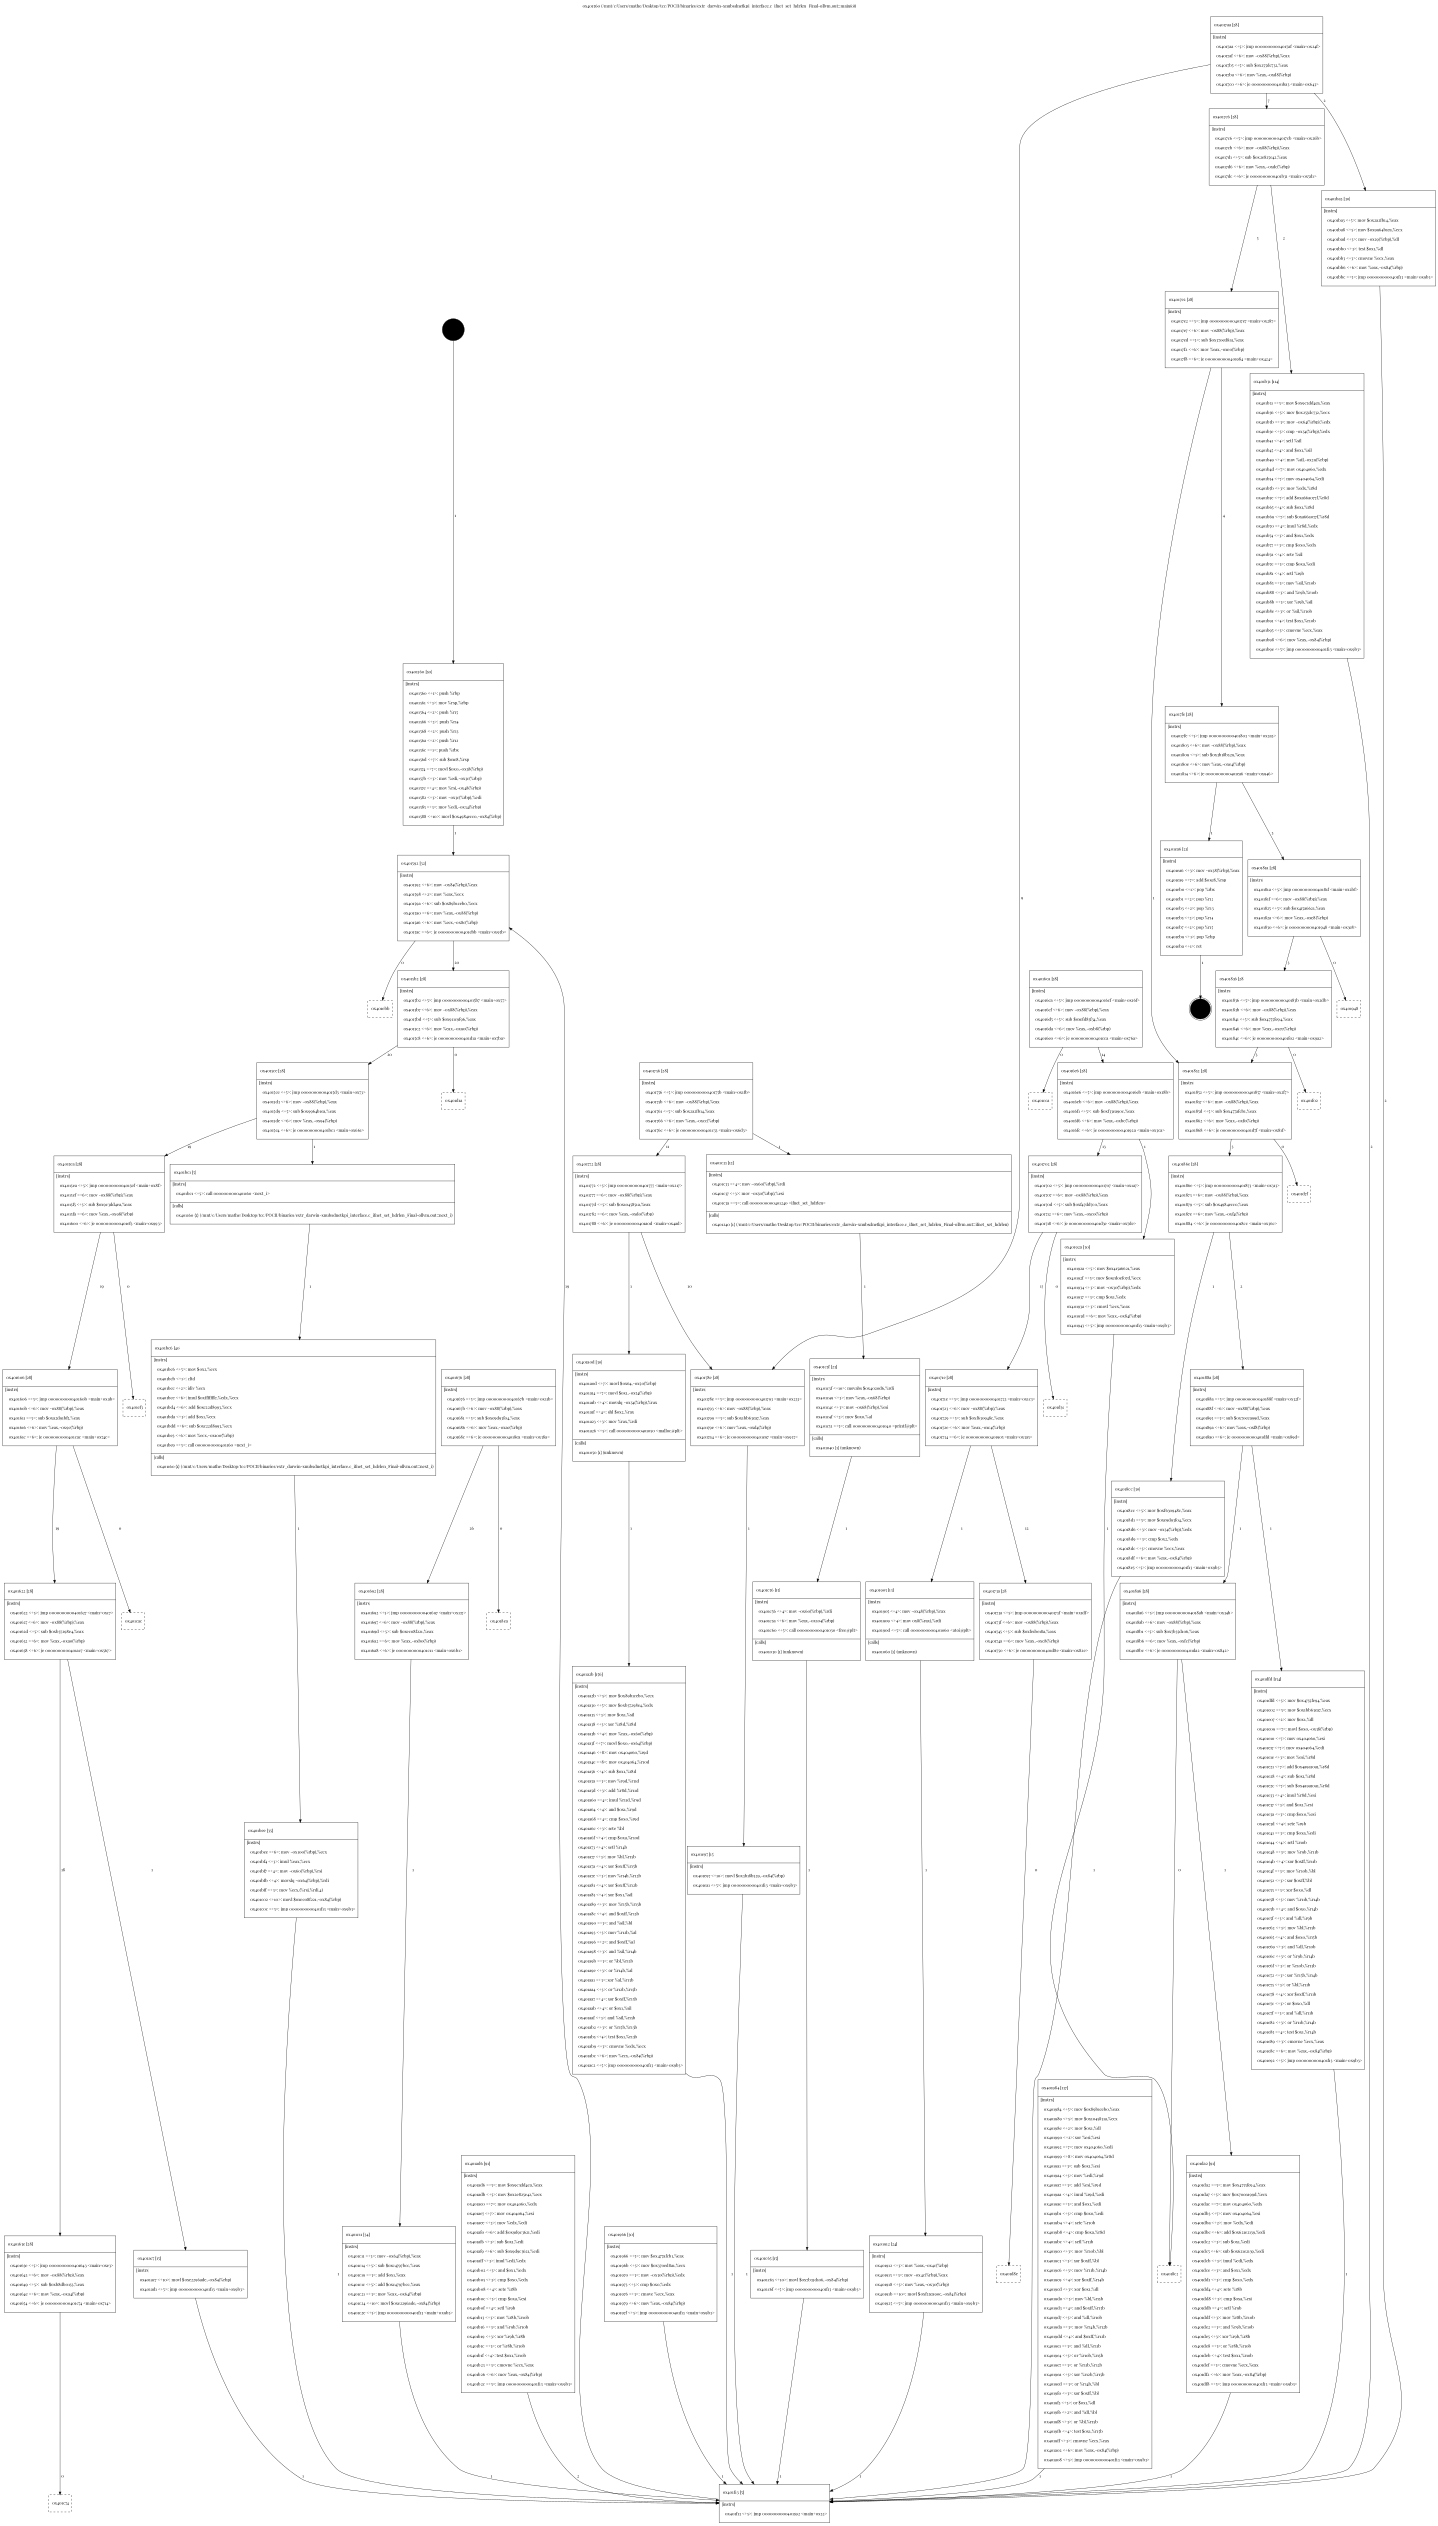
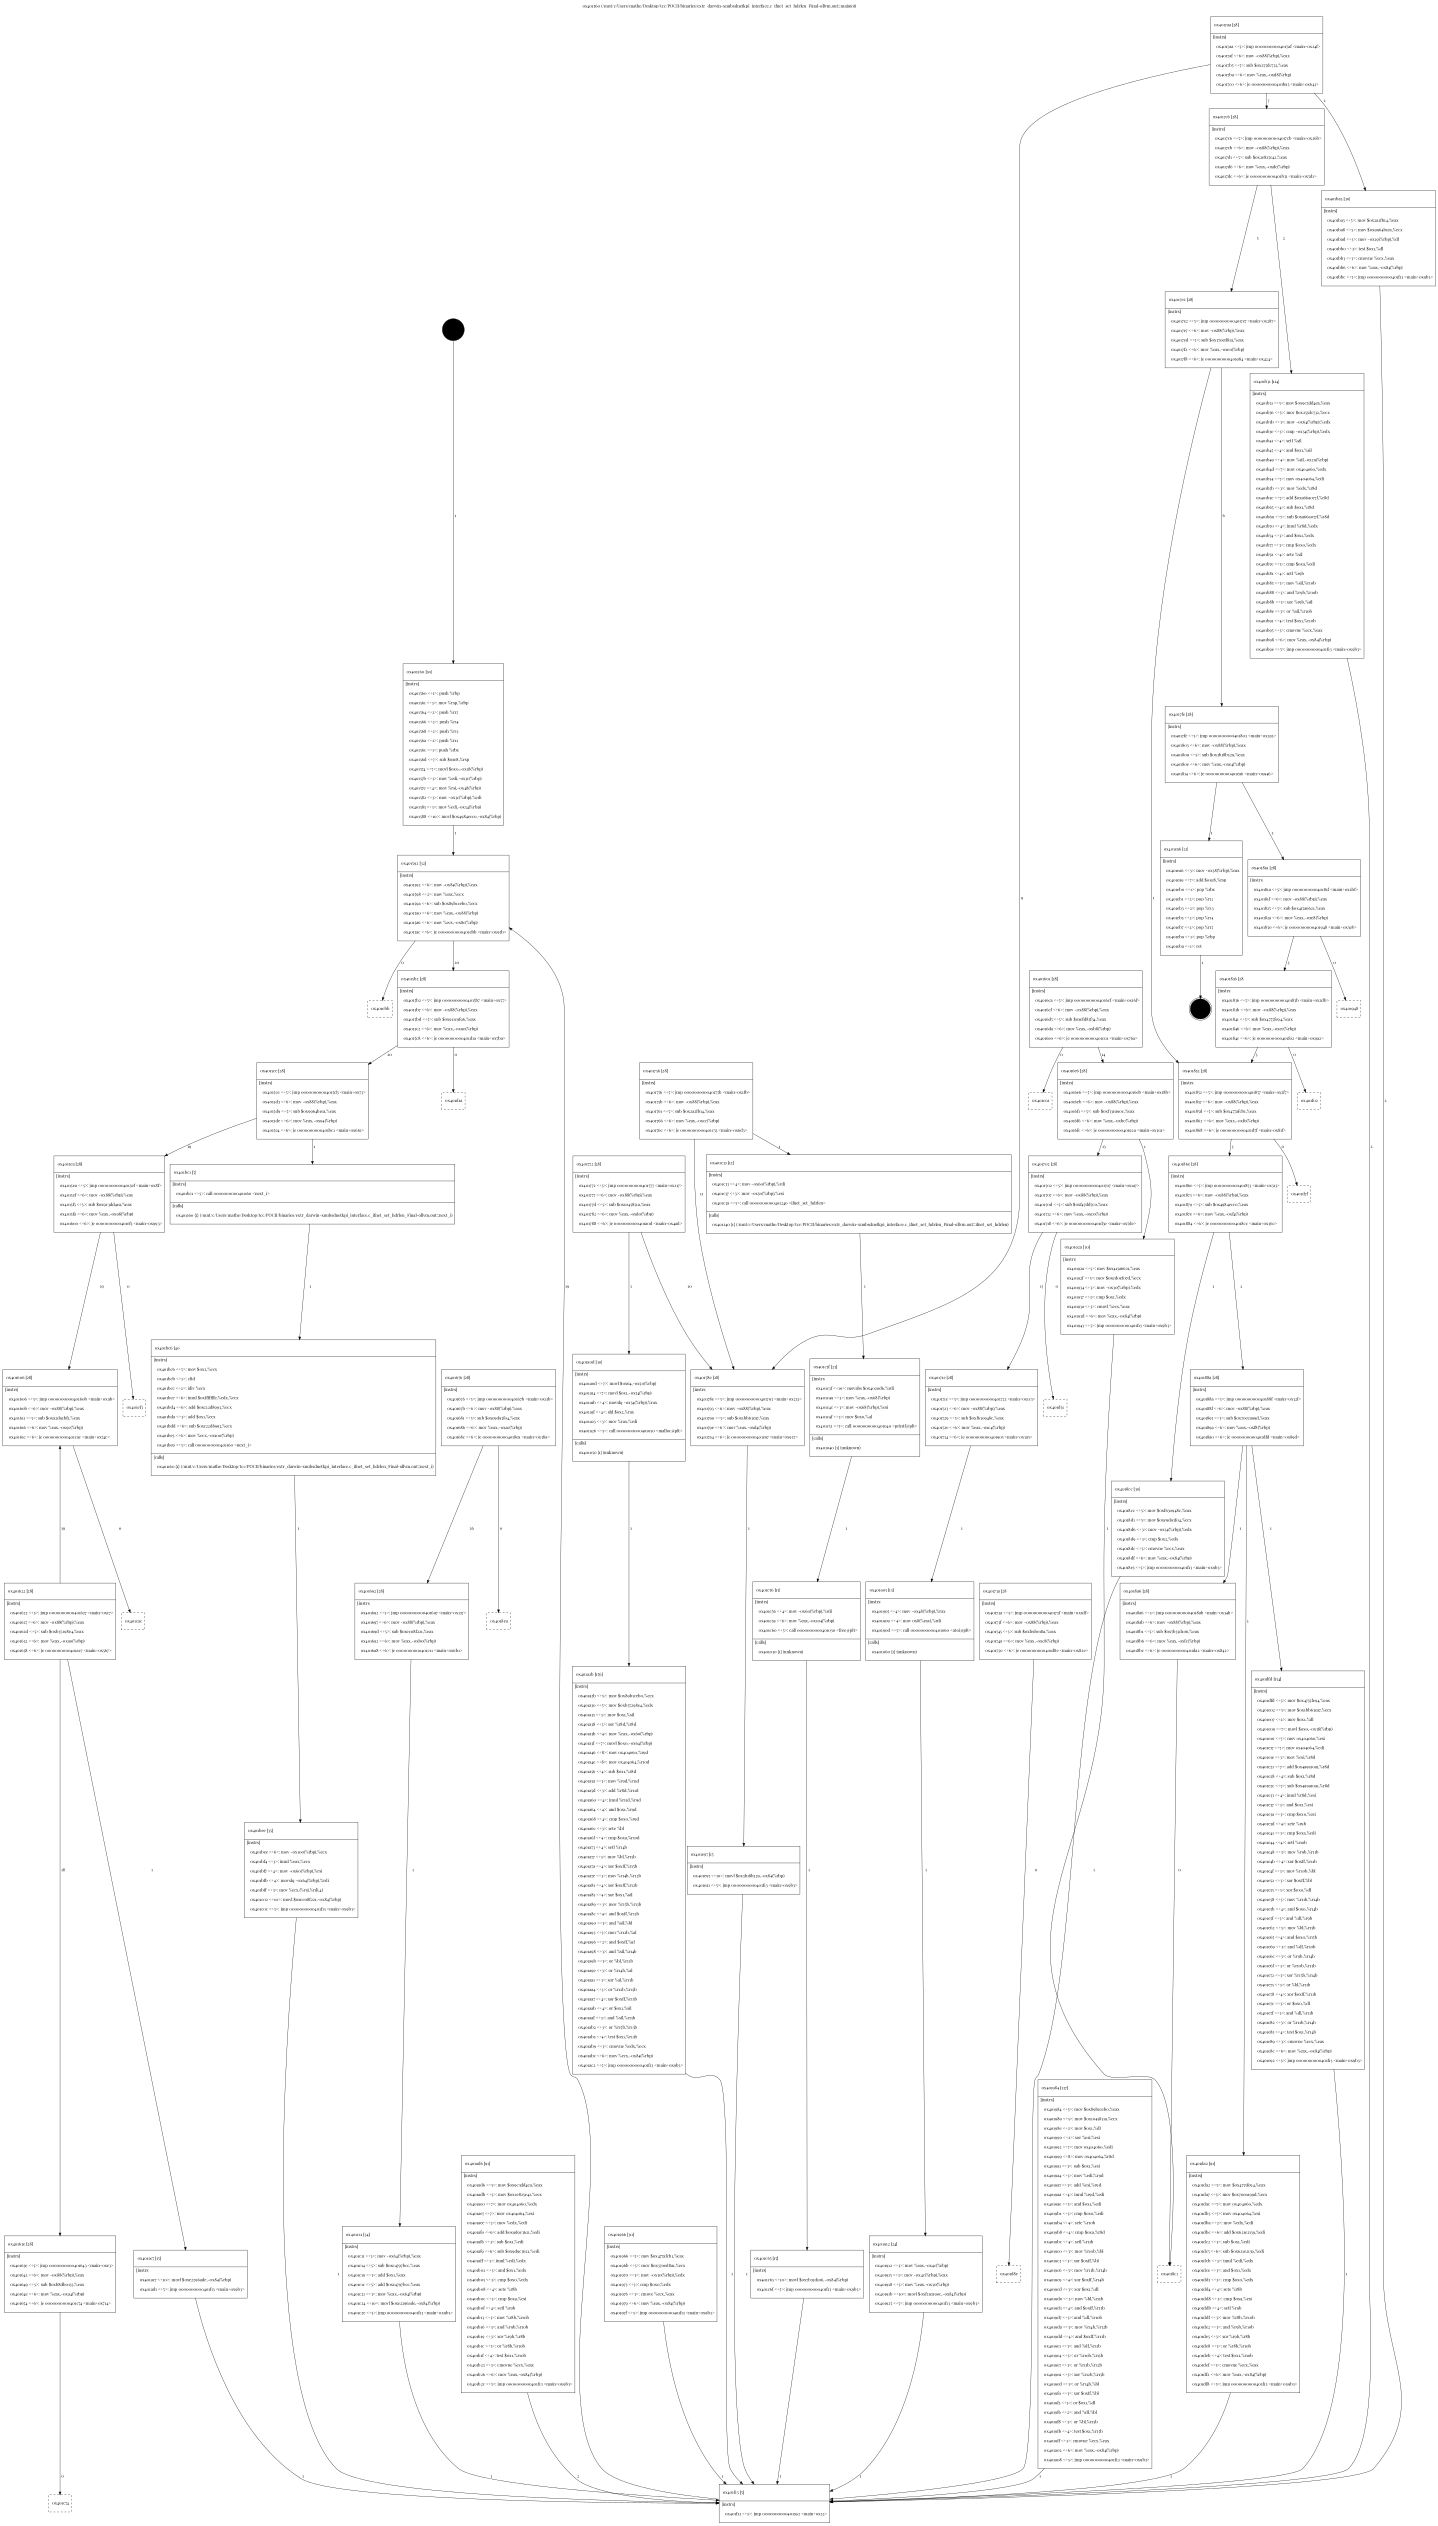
(1223, 516) -> (1223, 516)
(664, 1146) -> (703, 1255)
(53, 1513) -> (60, 1516)
(1008, 1513) -> none
(1206, 1906) -> (1245, 1799)
